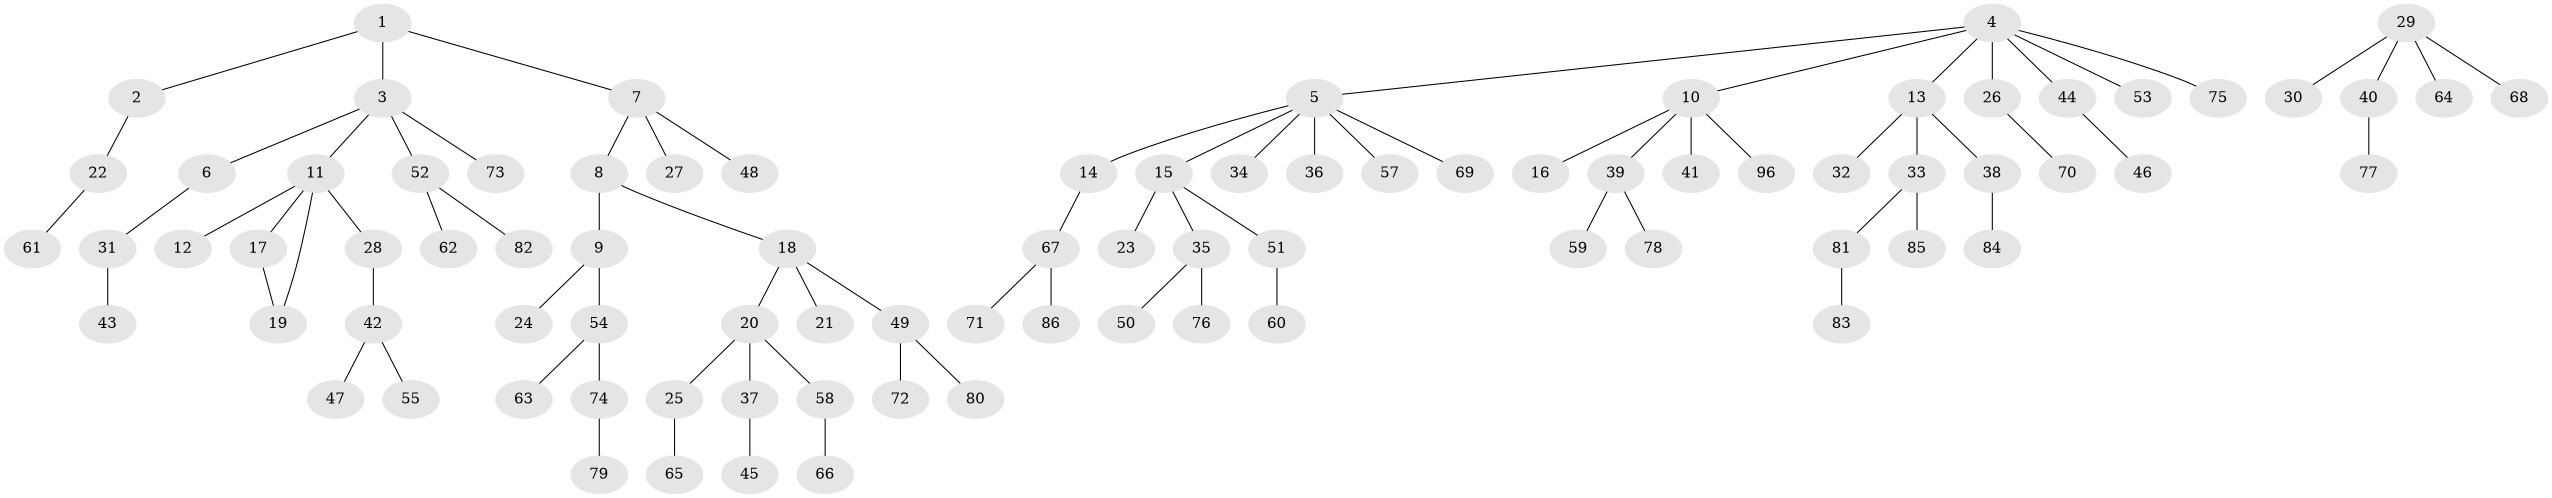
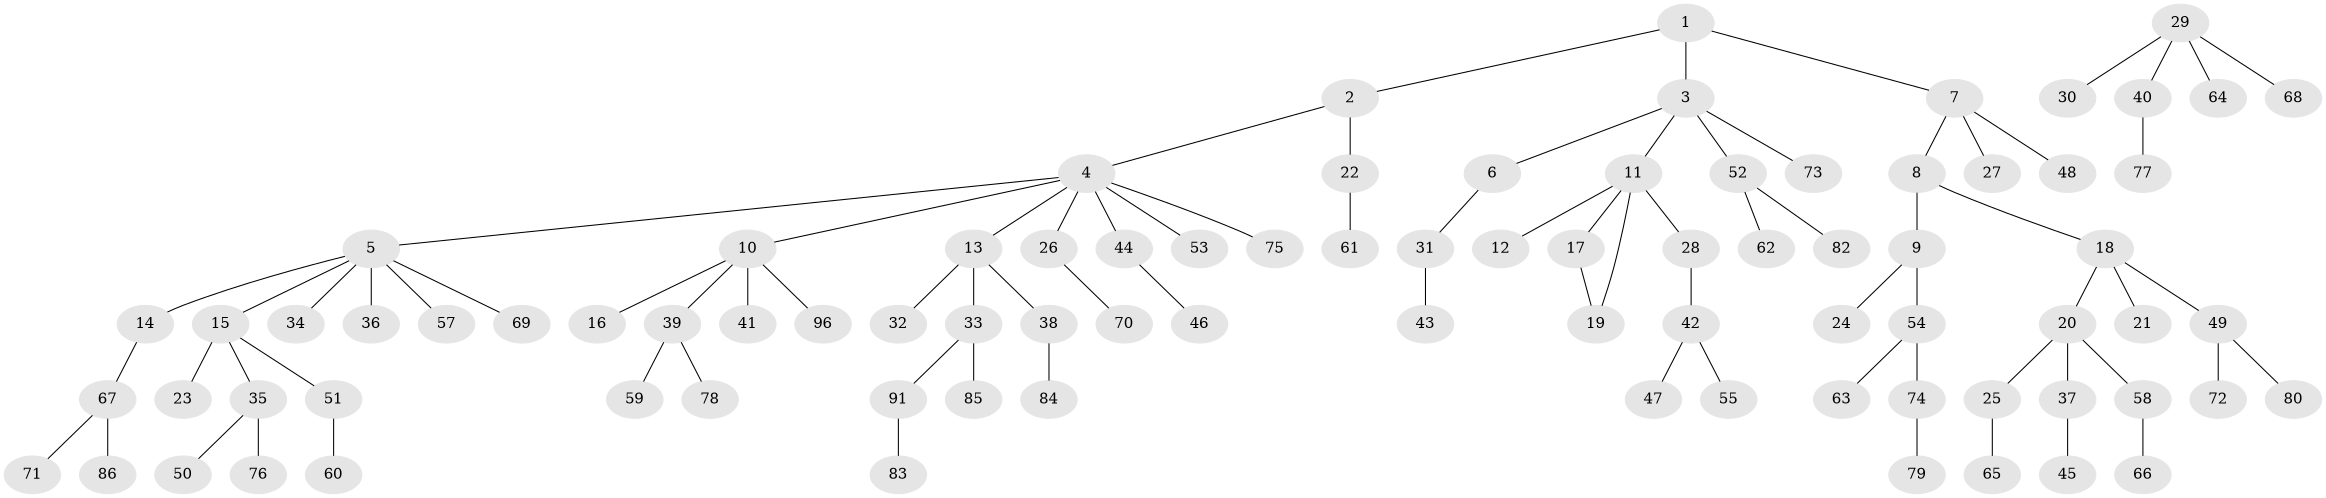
none -> (1218, 136)
(1842, 249) -> (898, 400)
